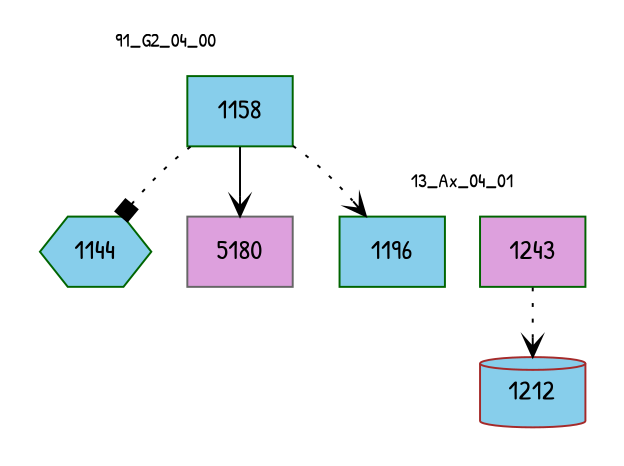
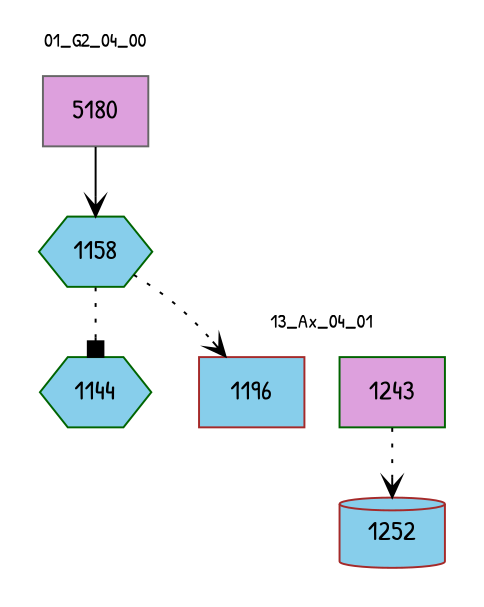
(166, 42) -> (96, 42)
(240, 111) -> (96, 252)
(240, 172) -> (96, 172)
(392, 252) -> (252, 392)
(533, 392) -> (392, 533)
